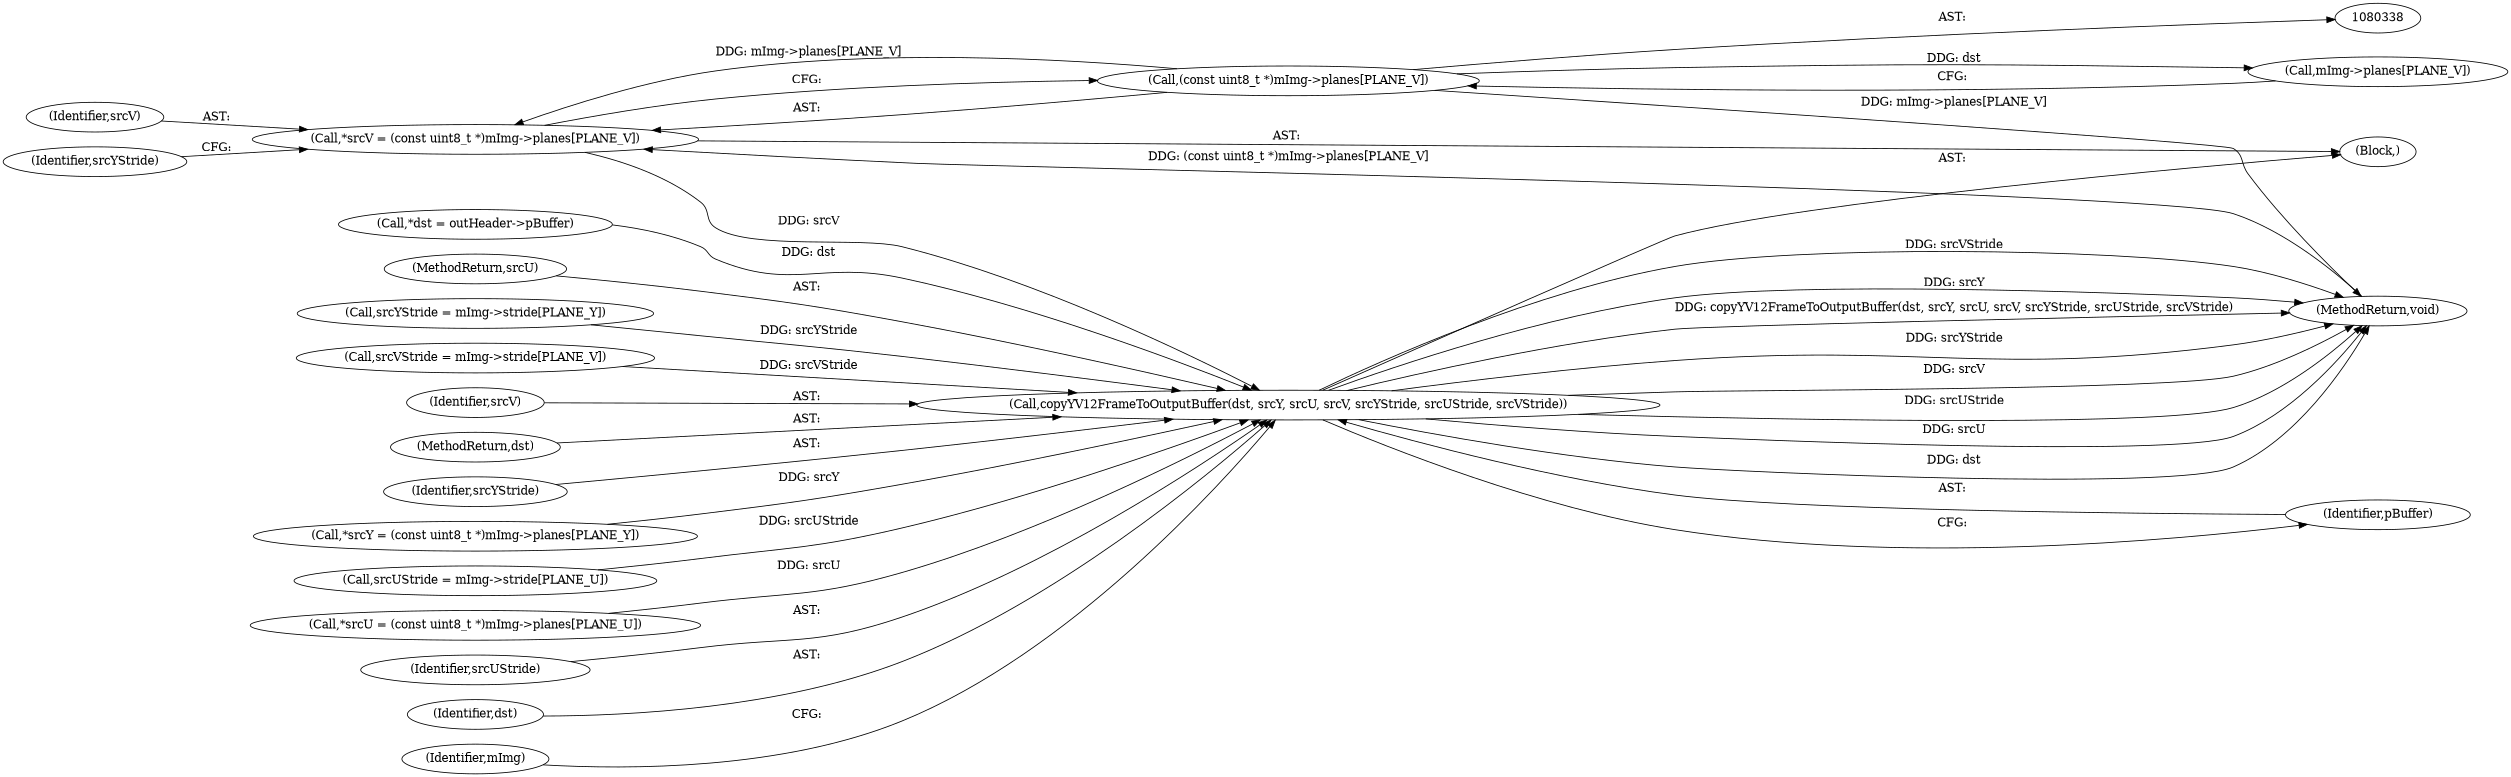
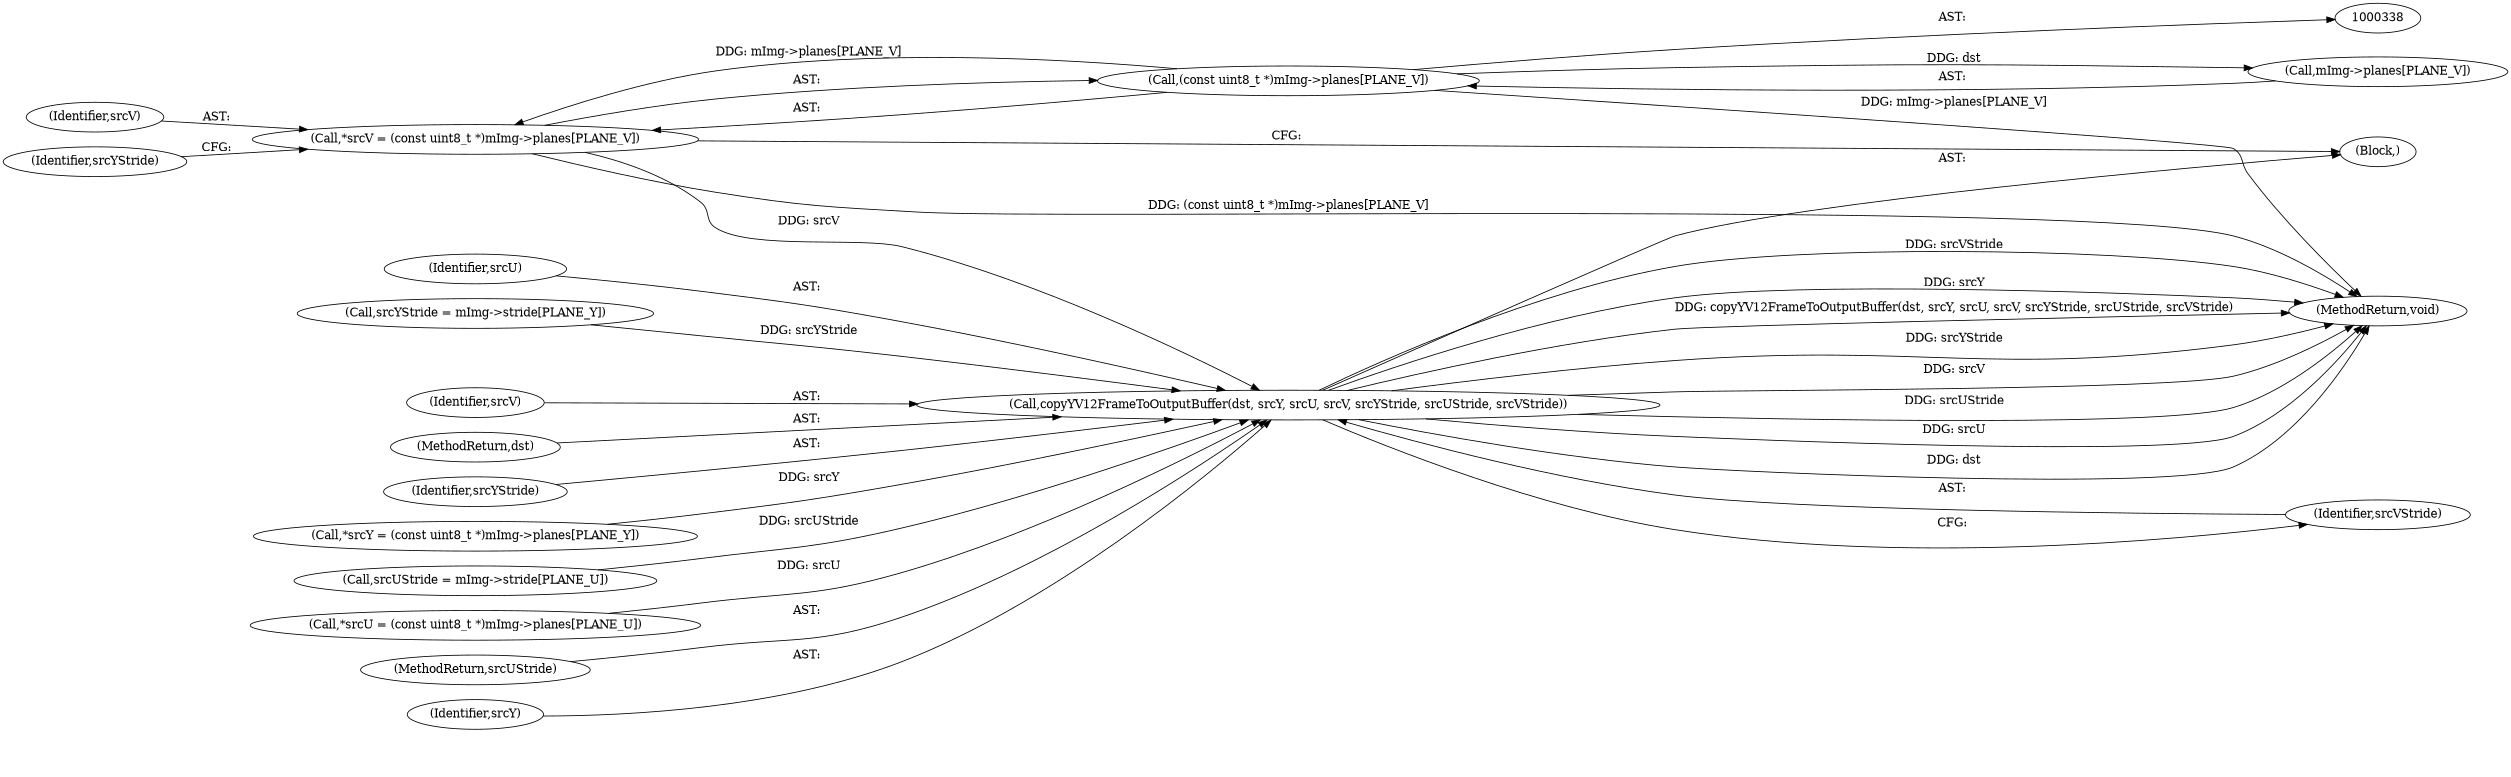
(2378, 18) -> (2378, 18)
(1954, 77) -> (1954, 77)
(809, 80) -> (809, 80)
(1288, 137) -> (1288, 137)
(1520, 180) -> (1446, 214)
(475, 224) -> none
(475, 269) -> (475, 269)
(475, 358) -> none
(2378, 515) -> (2378, 515)
(475, 670) -> (475, 670)
(475, 714) -> (475, 714)
(475, 759) -> none
